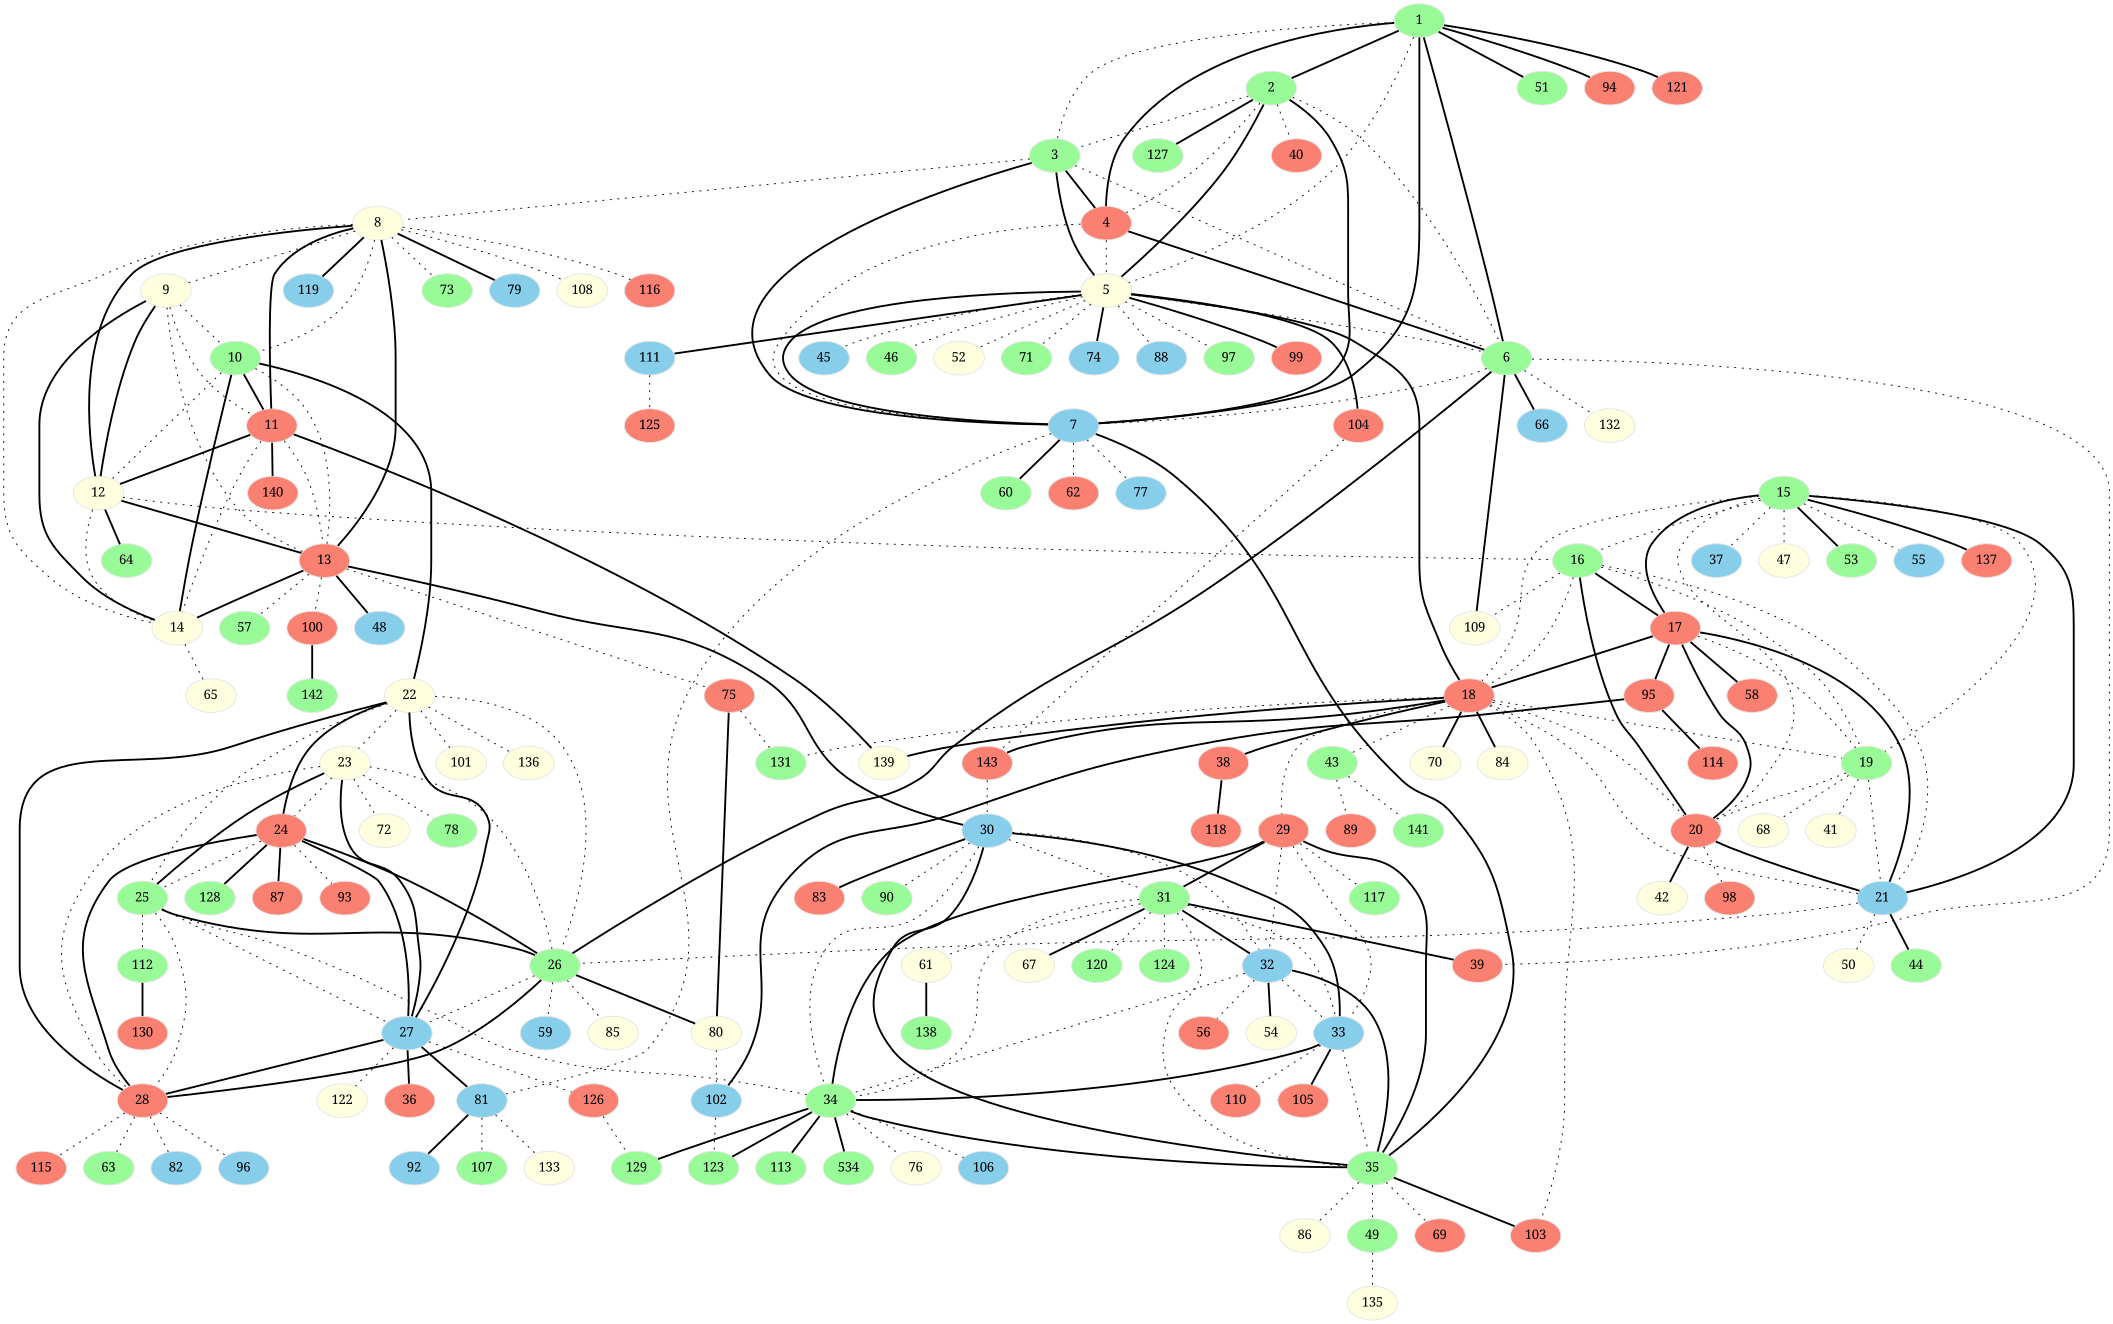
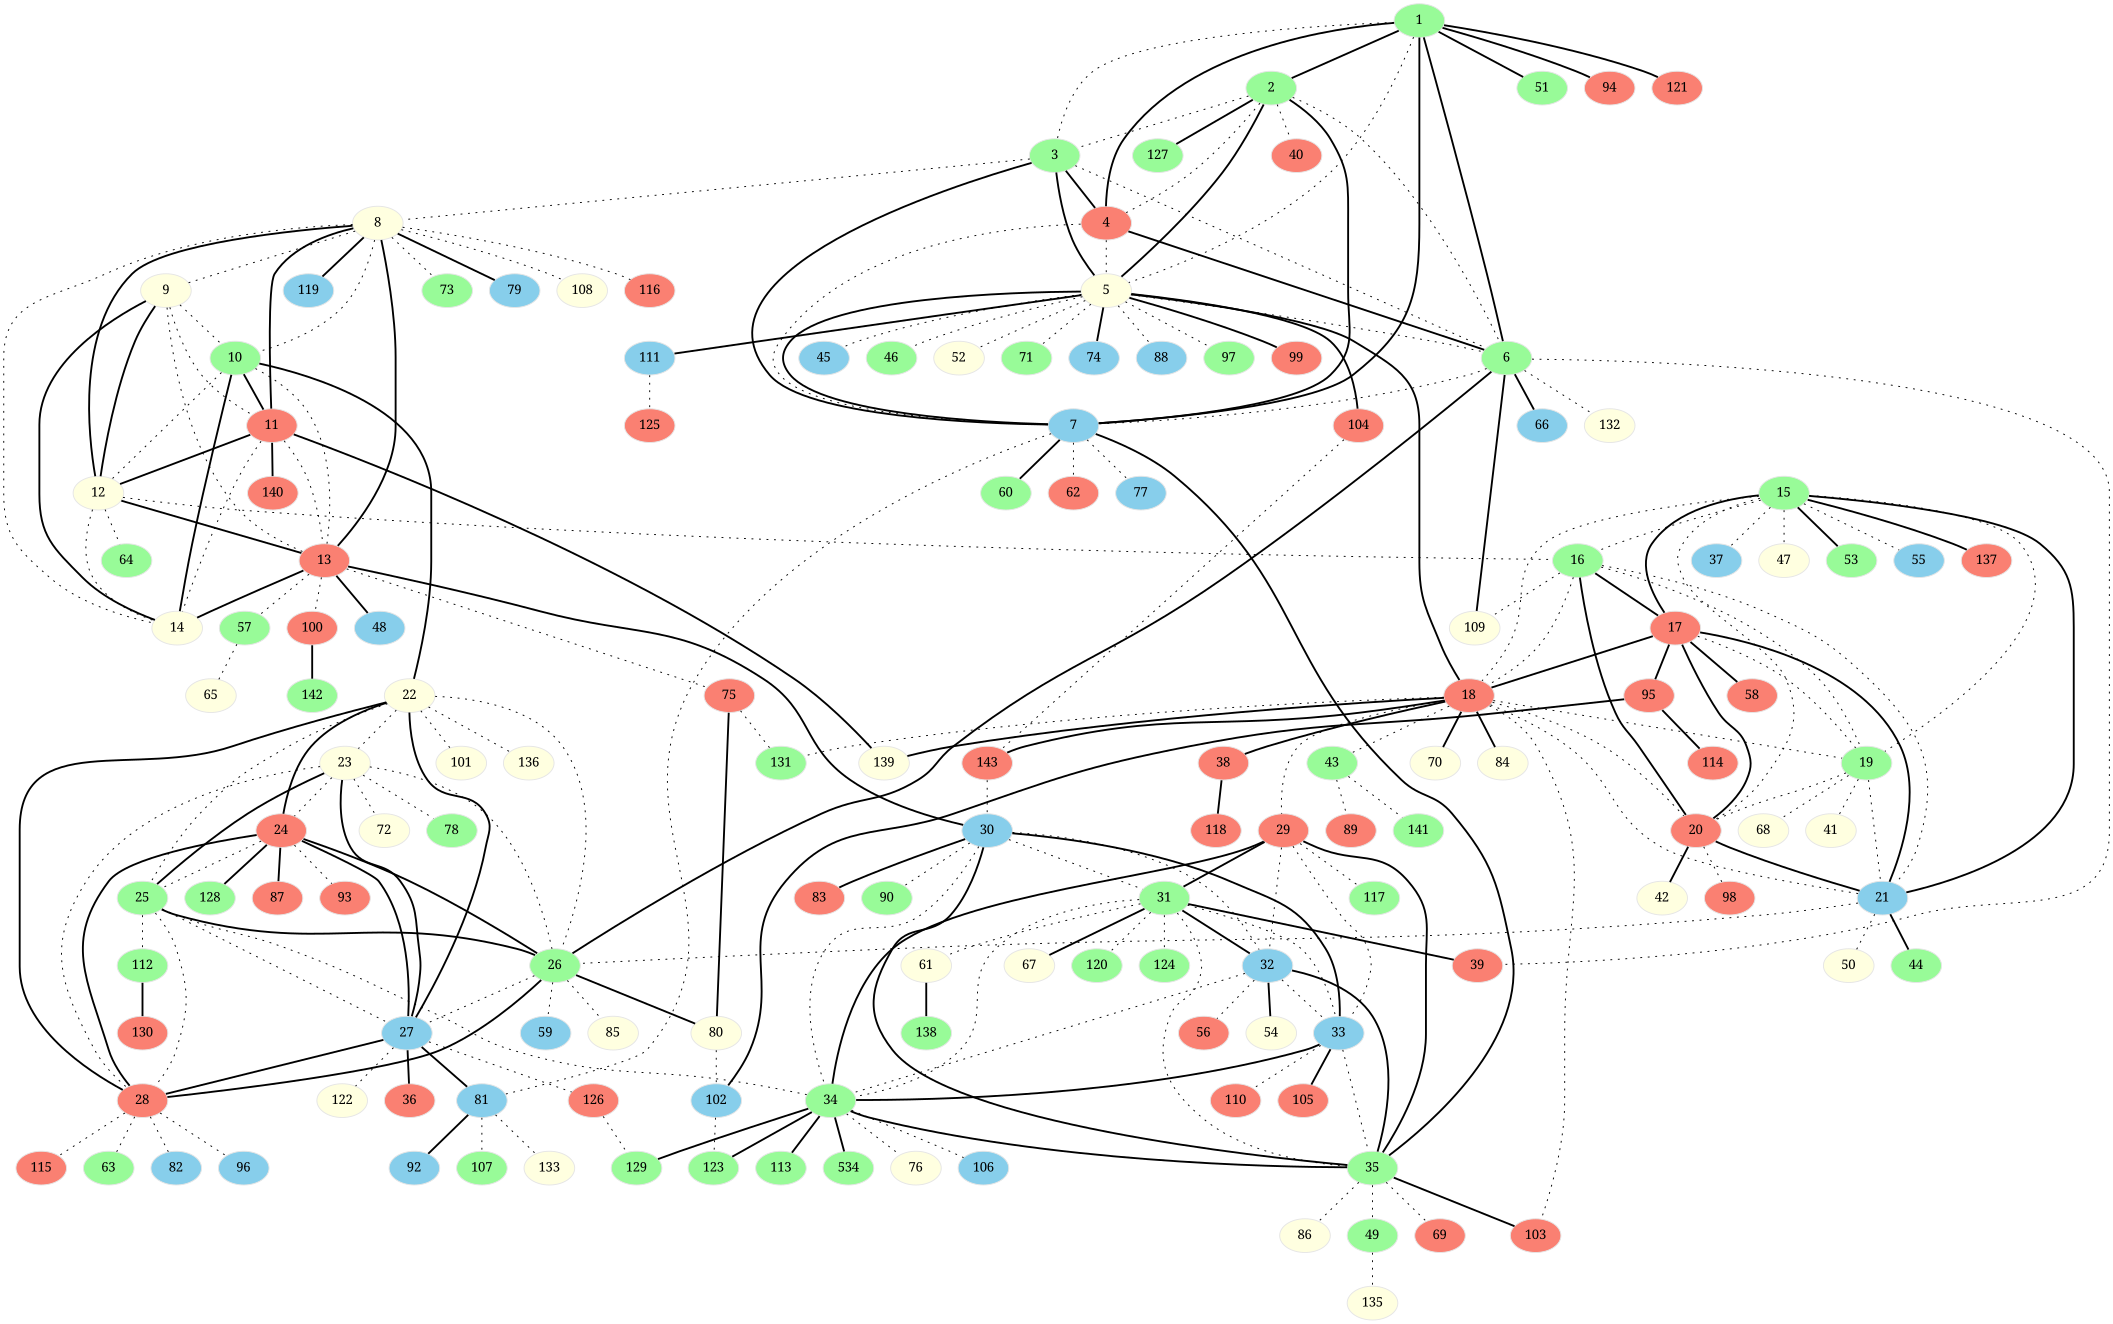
(113, 527) -> (113, 527)
(194, 662) -> (228, 662)
